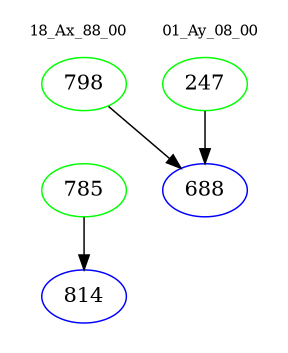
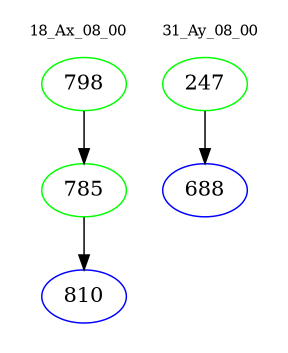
(78, 32) -> (78, 32)
(210, 32) -> (210, 32)
(128, 123) -> (84, 130)
(84, 296) -> (84, 296)
